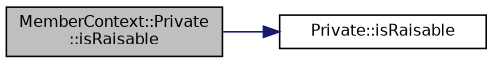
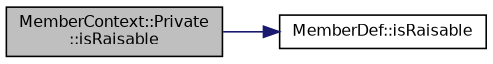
(383, 32) -> (383, 32)
